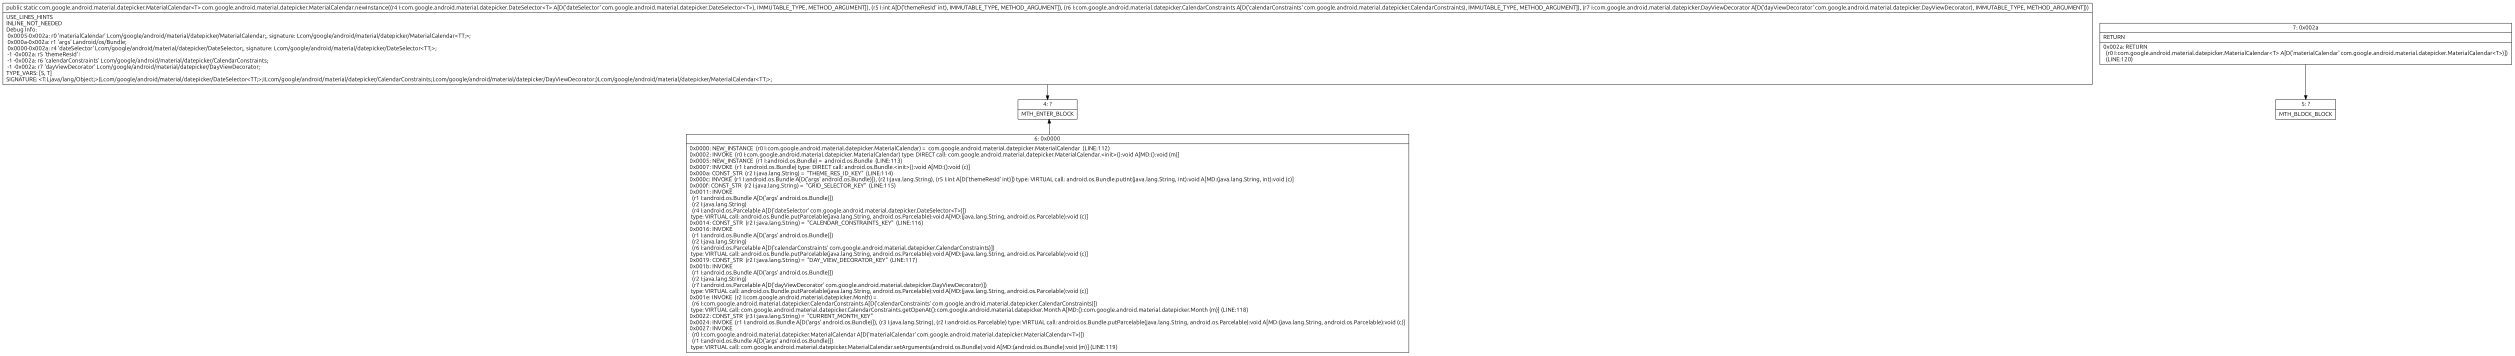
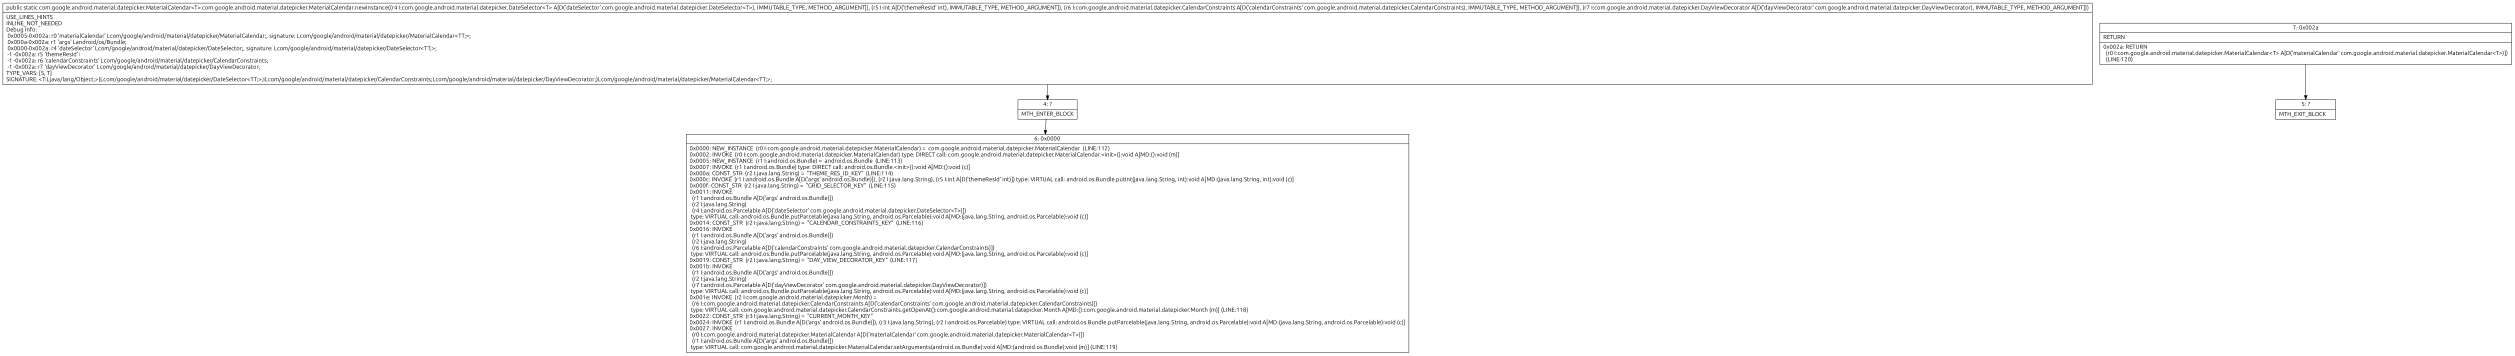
(2306, 114) -> (2303, 114)
(1050, 129) -> (1046, 125)
